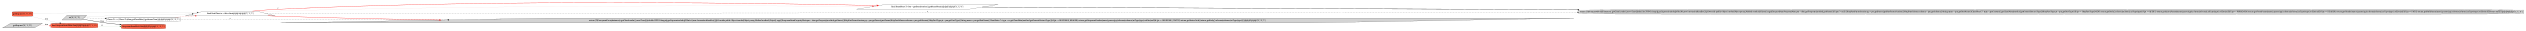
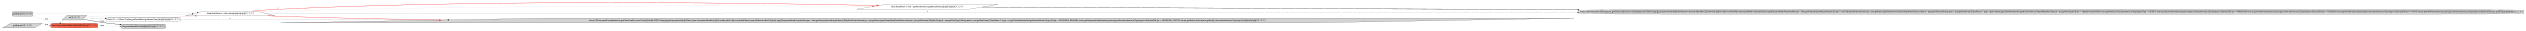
(23, 14) -> (23, 14)
(102, 25) -> (102, 25)
(143, 27) -> (143, 27)
